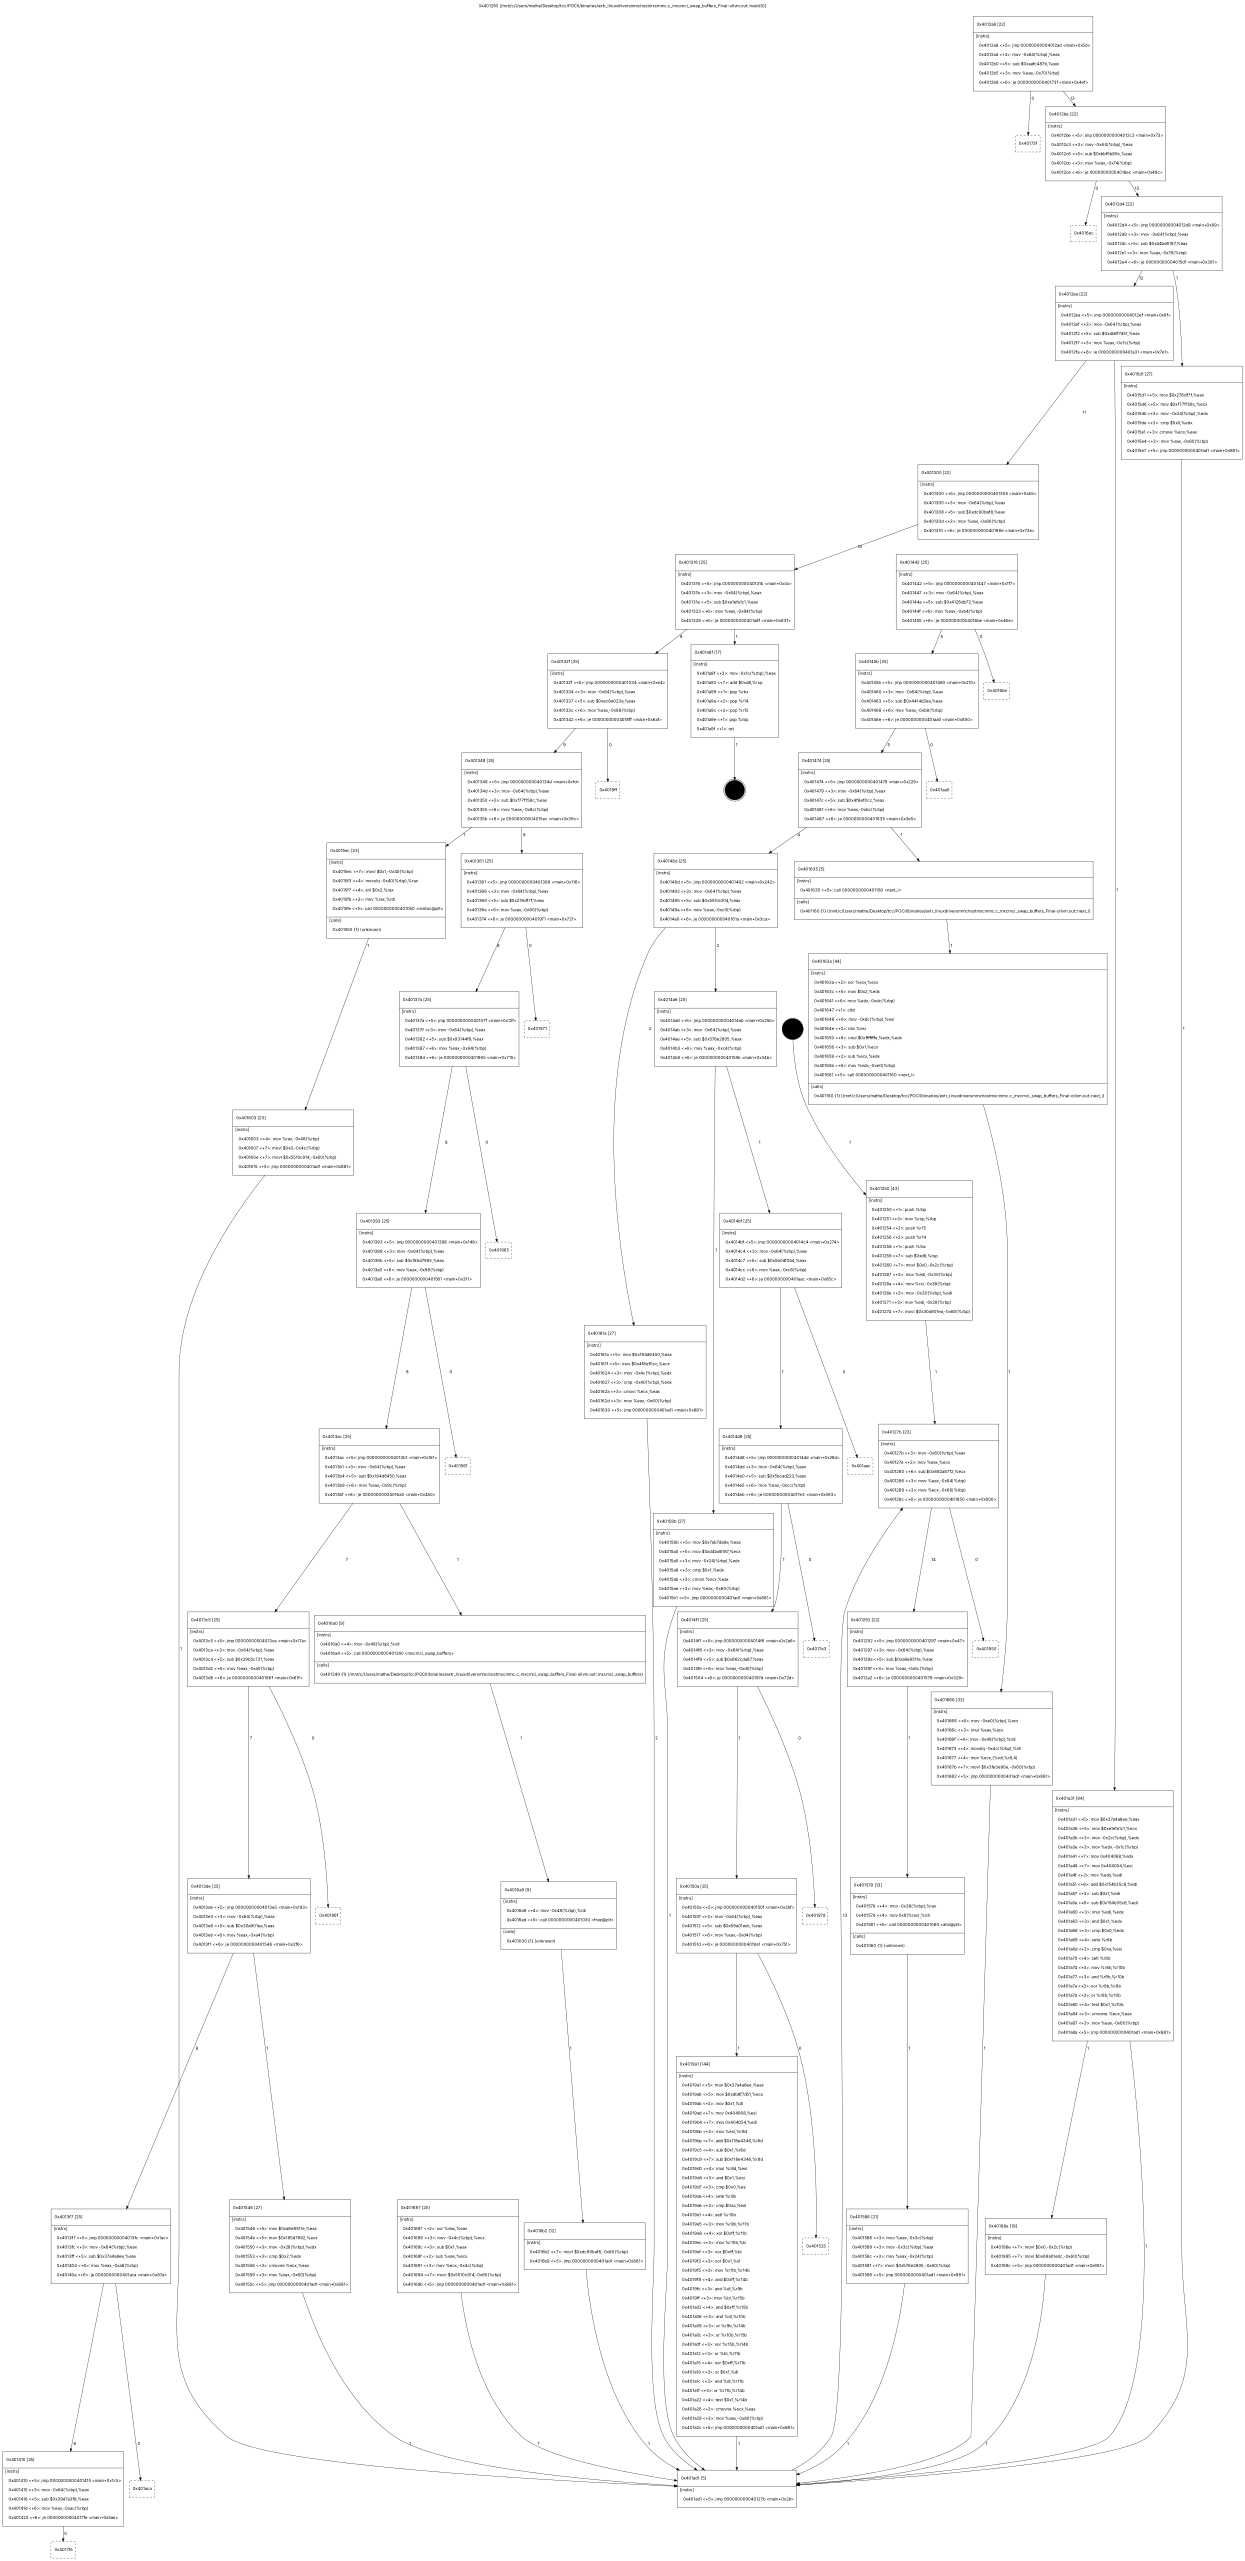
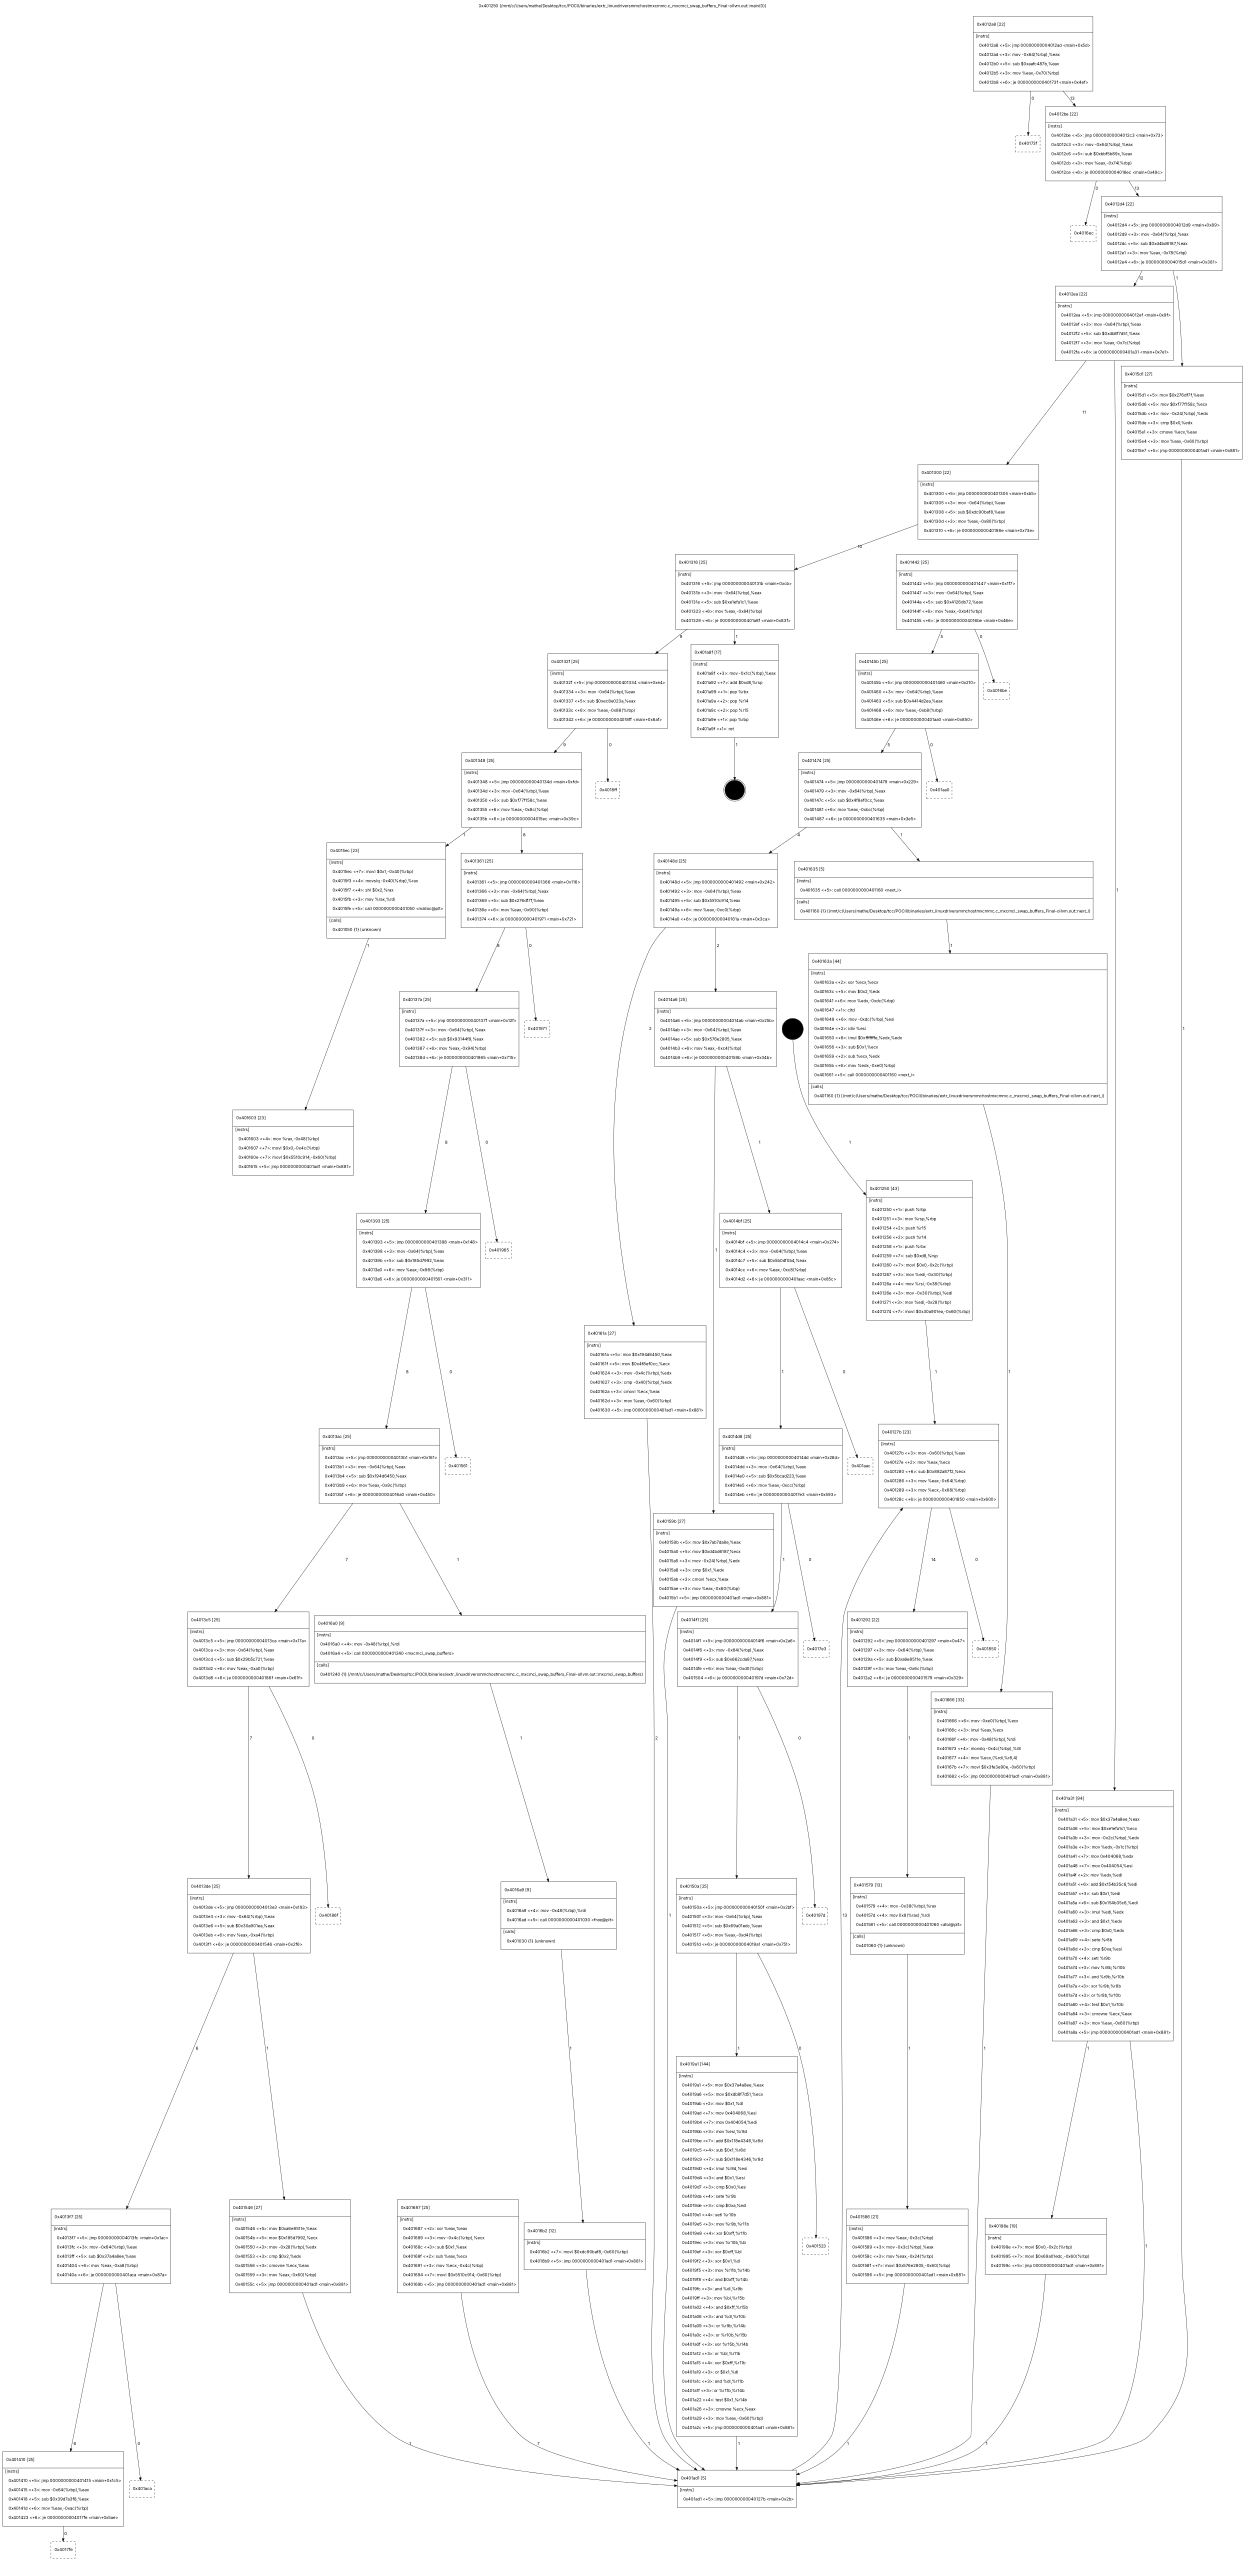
(179, 2029) -> none
